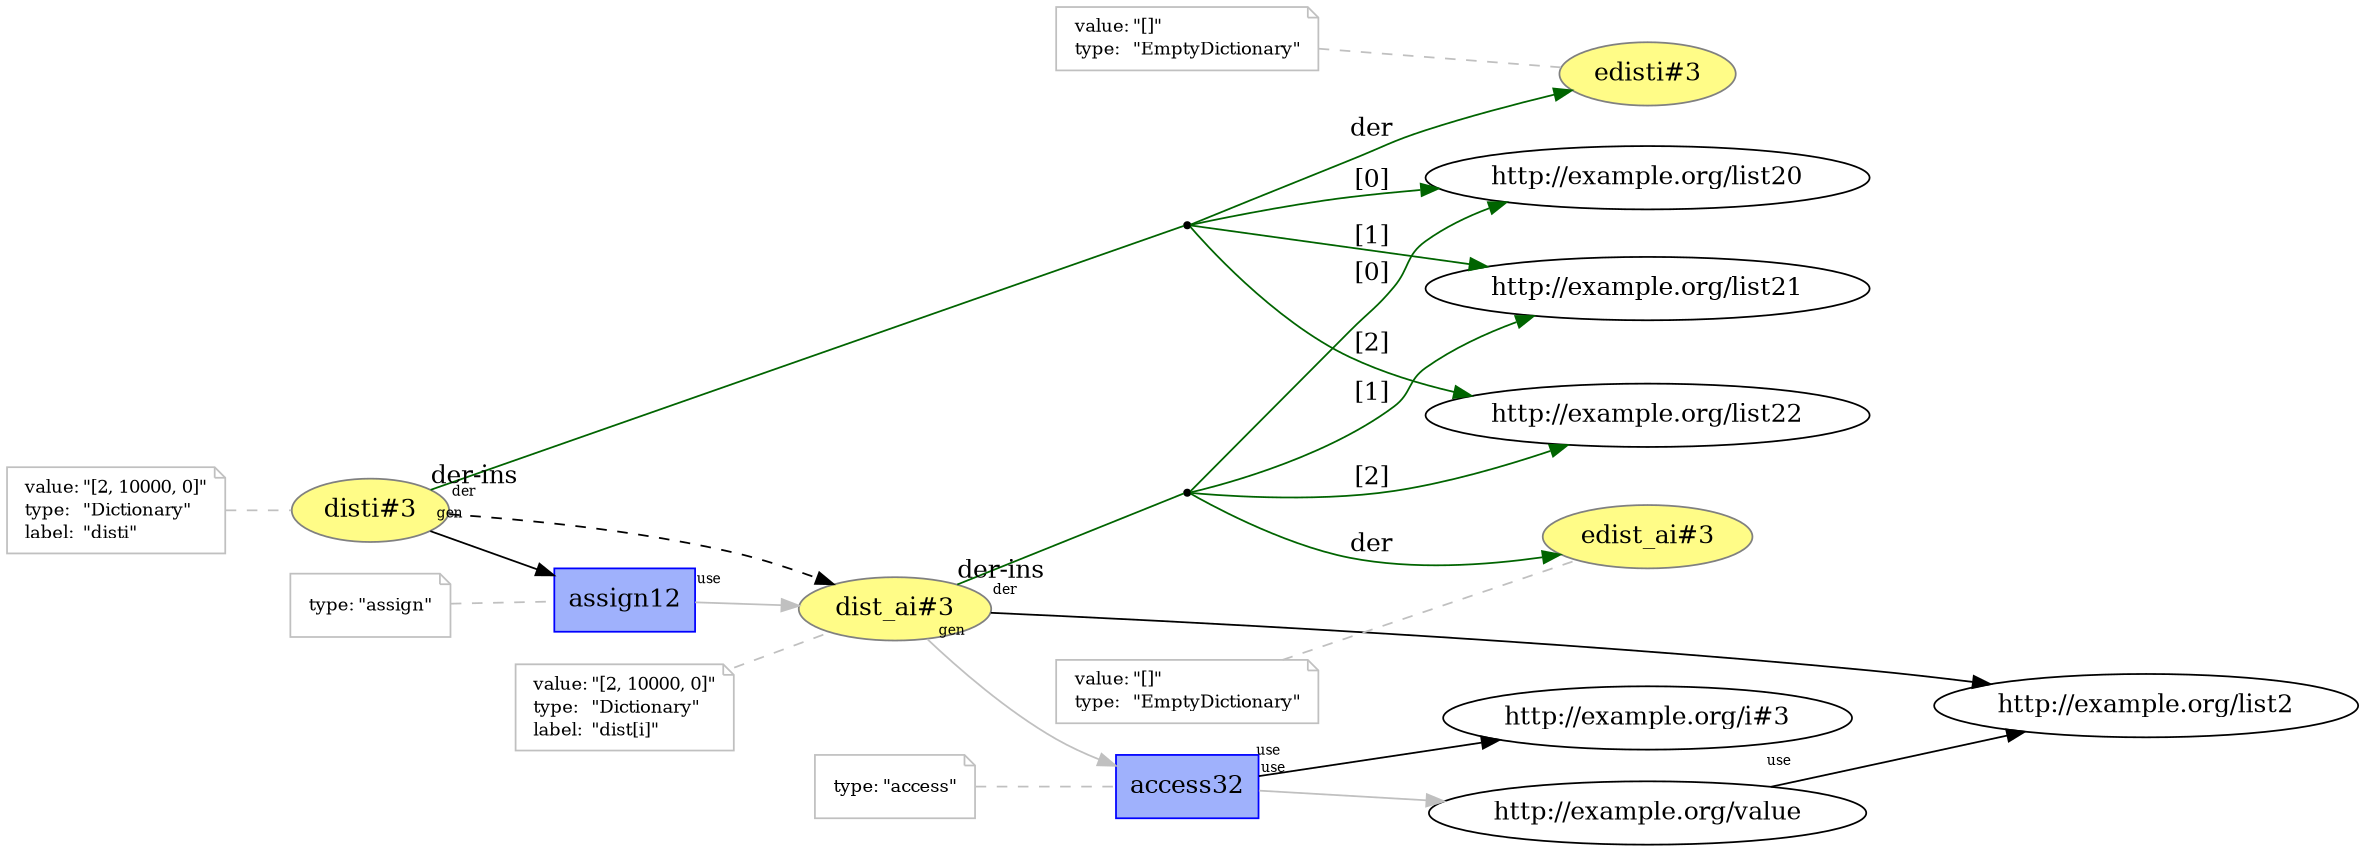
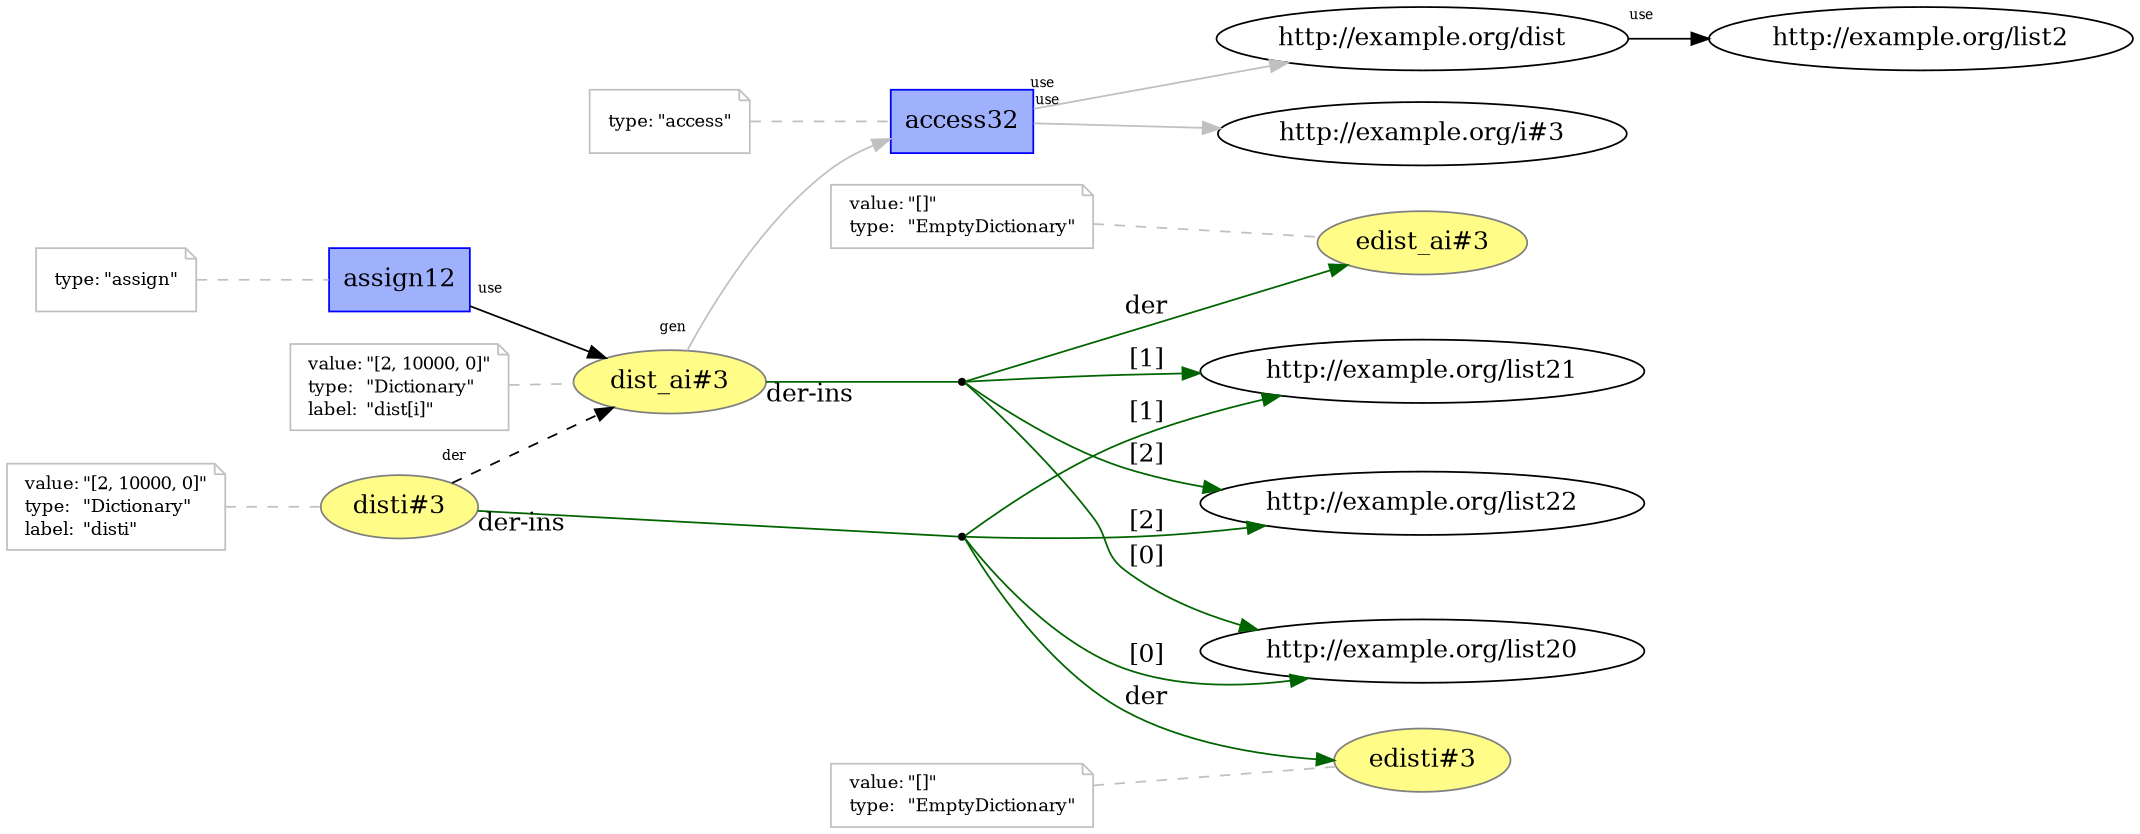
(484, 550) -> none
(738, 604) -> (529, 329)
(1482, 640) -> none
(1370, 759) -> (1118, 126)
(1648, 813) -> (1422, 39)
